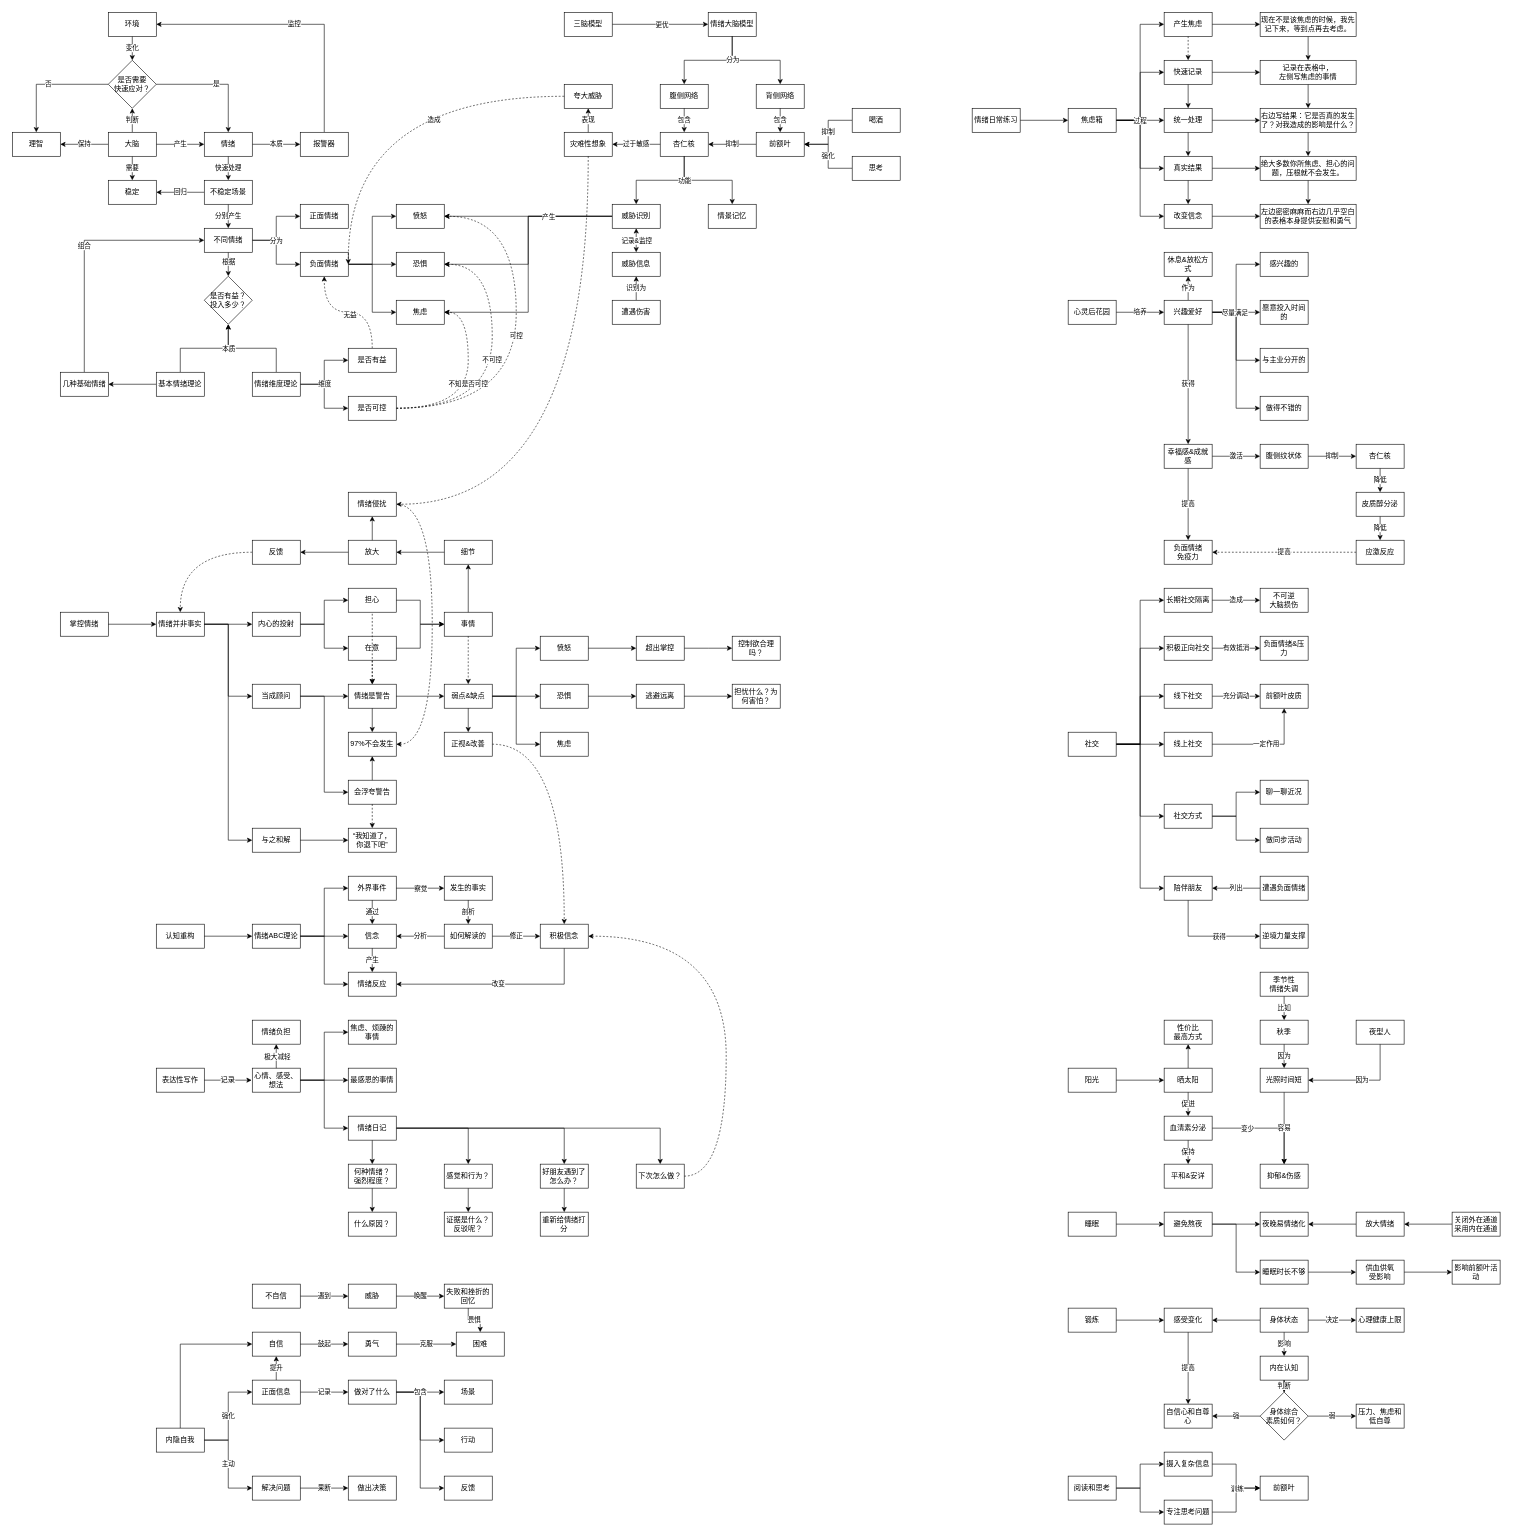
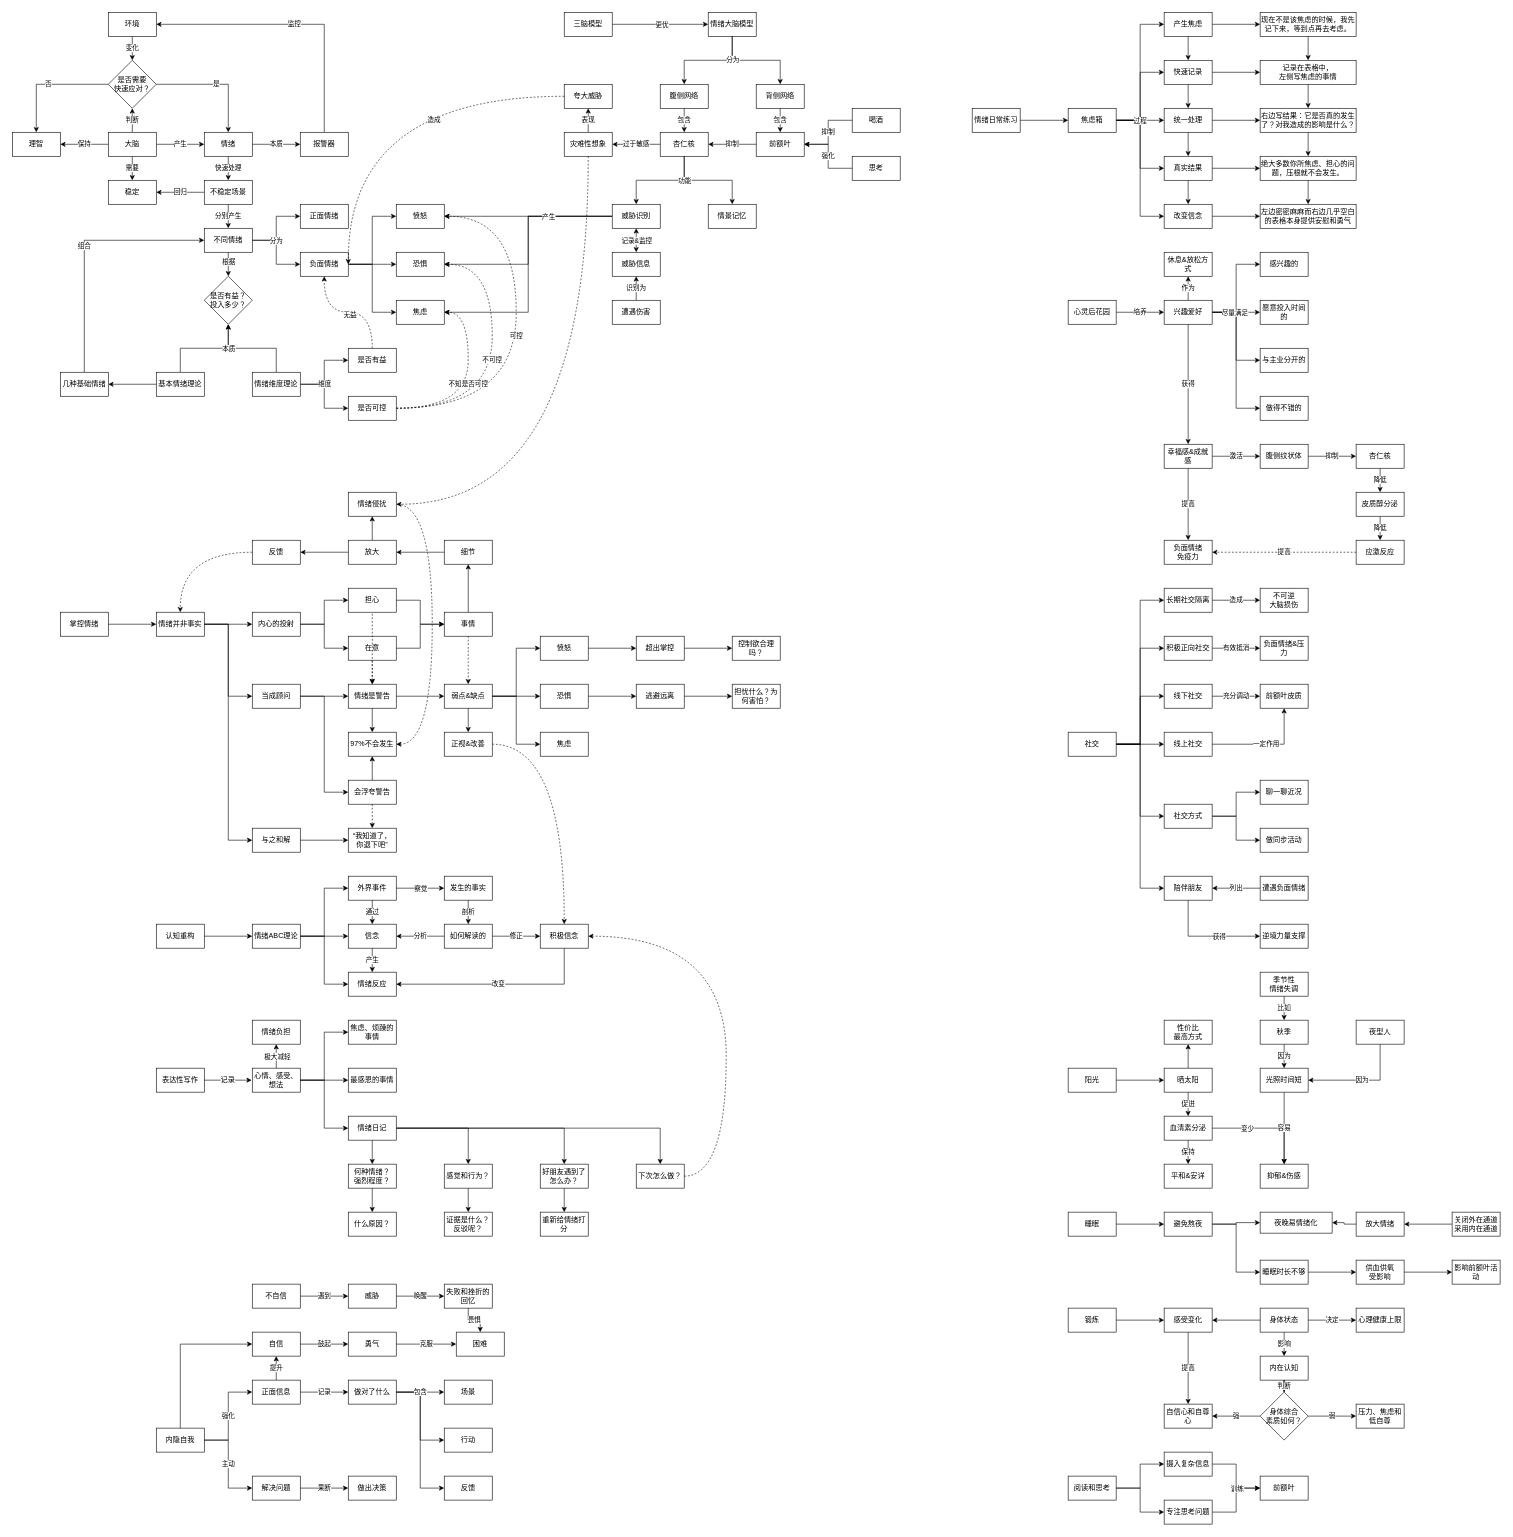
(1188, 45) -> (1188, 45)
(1284, 1224) -> (1296, 1223)
